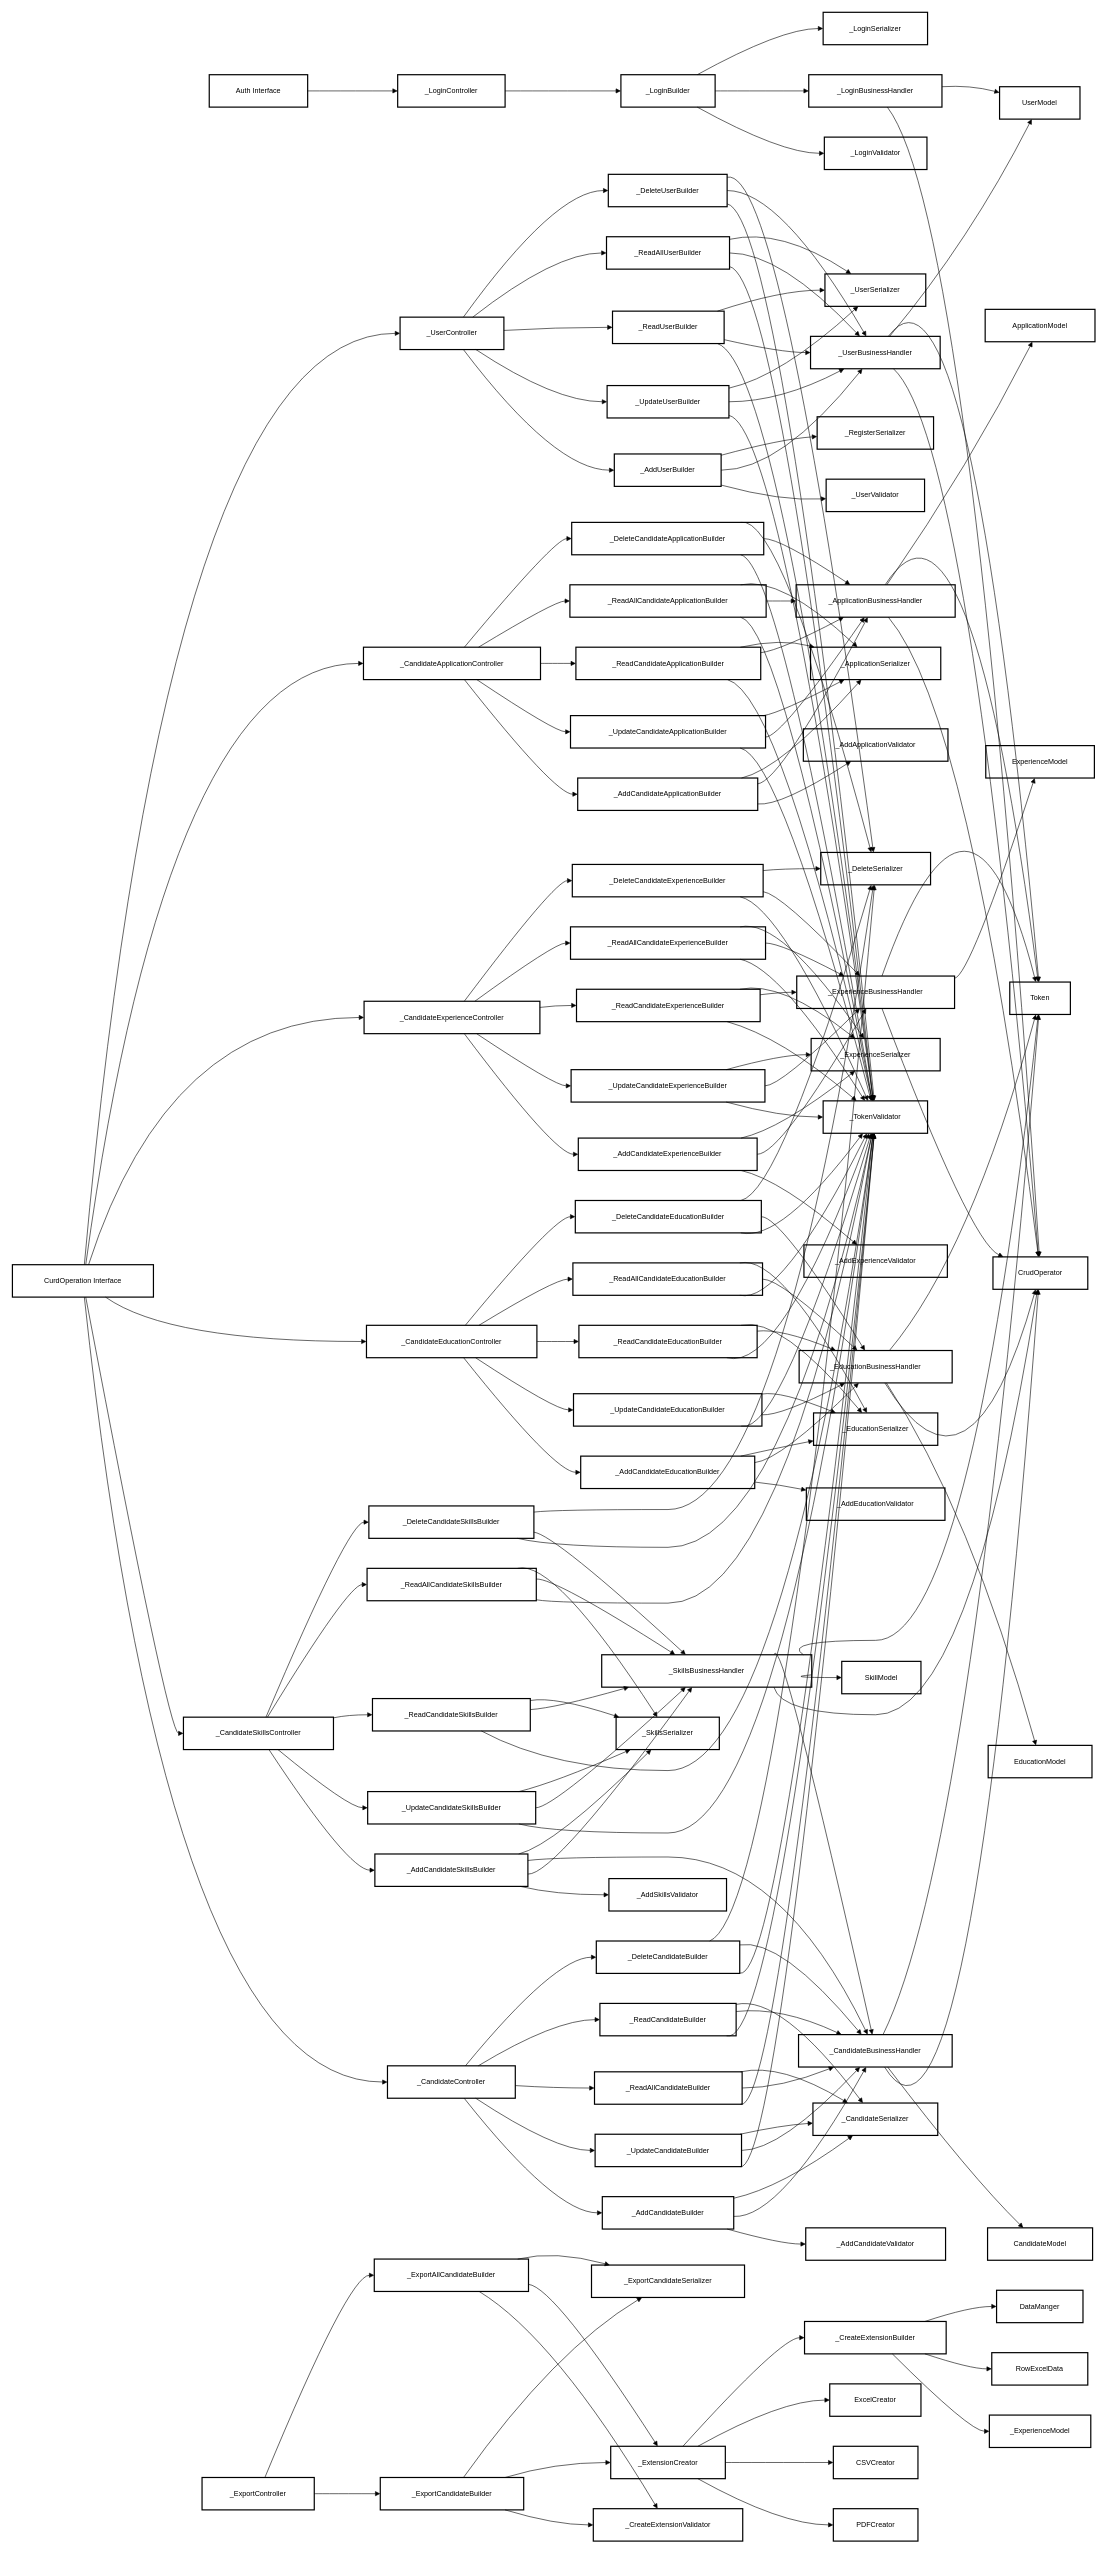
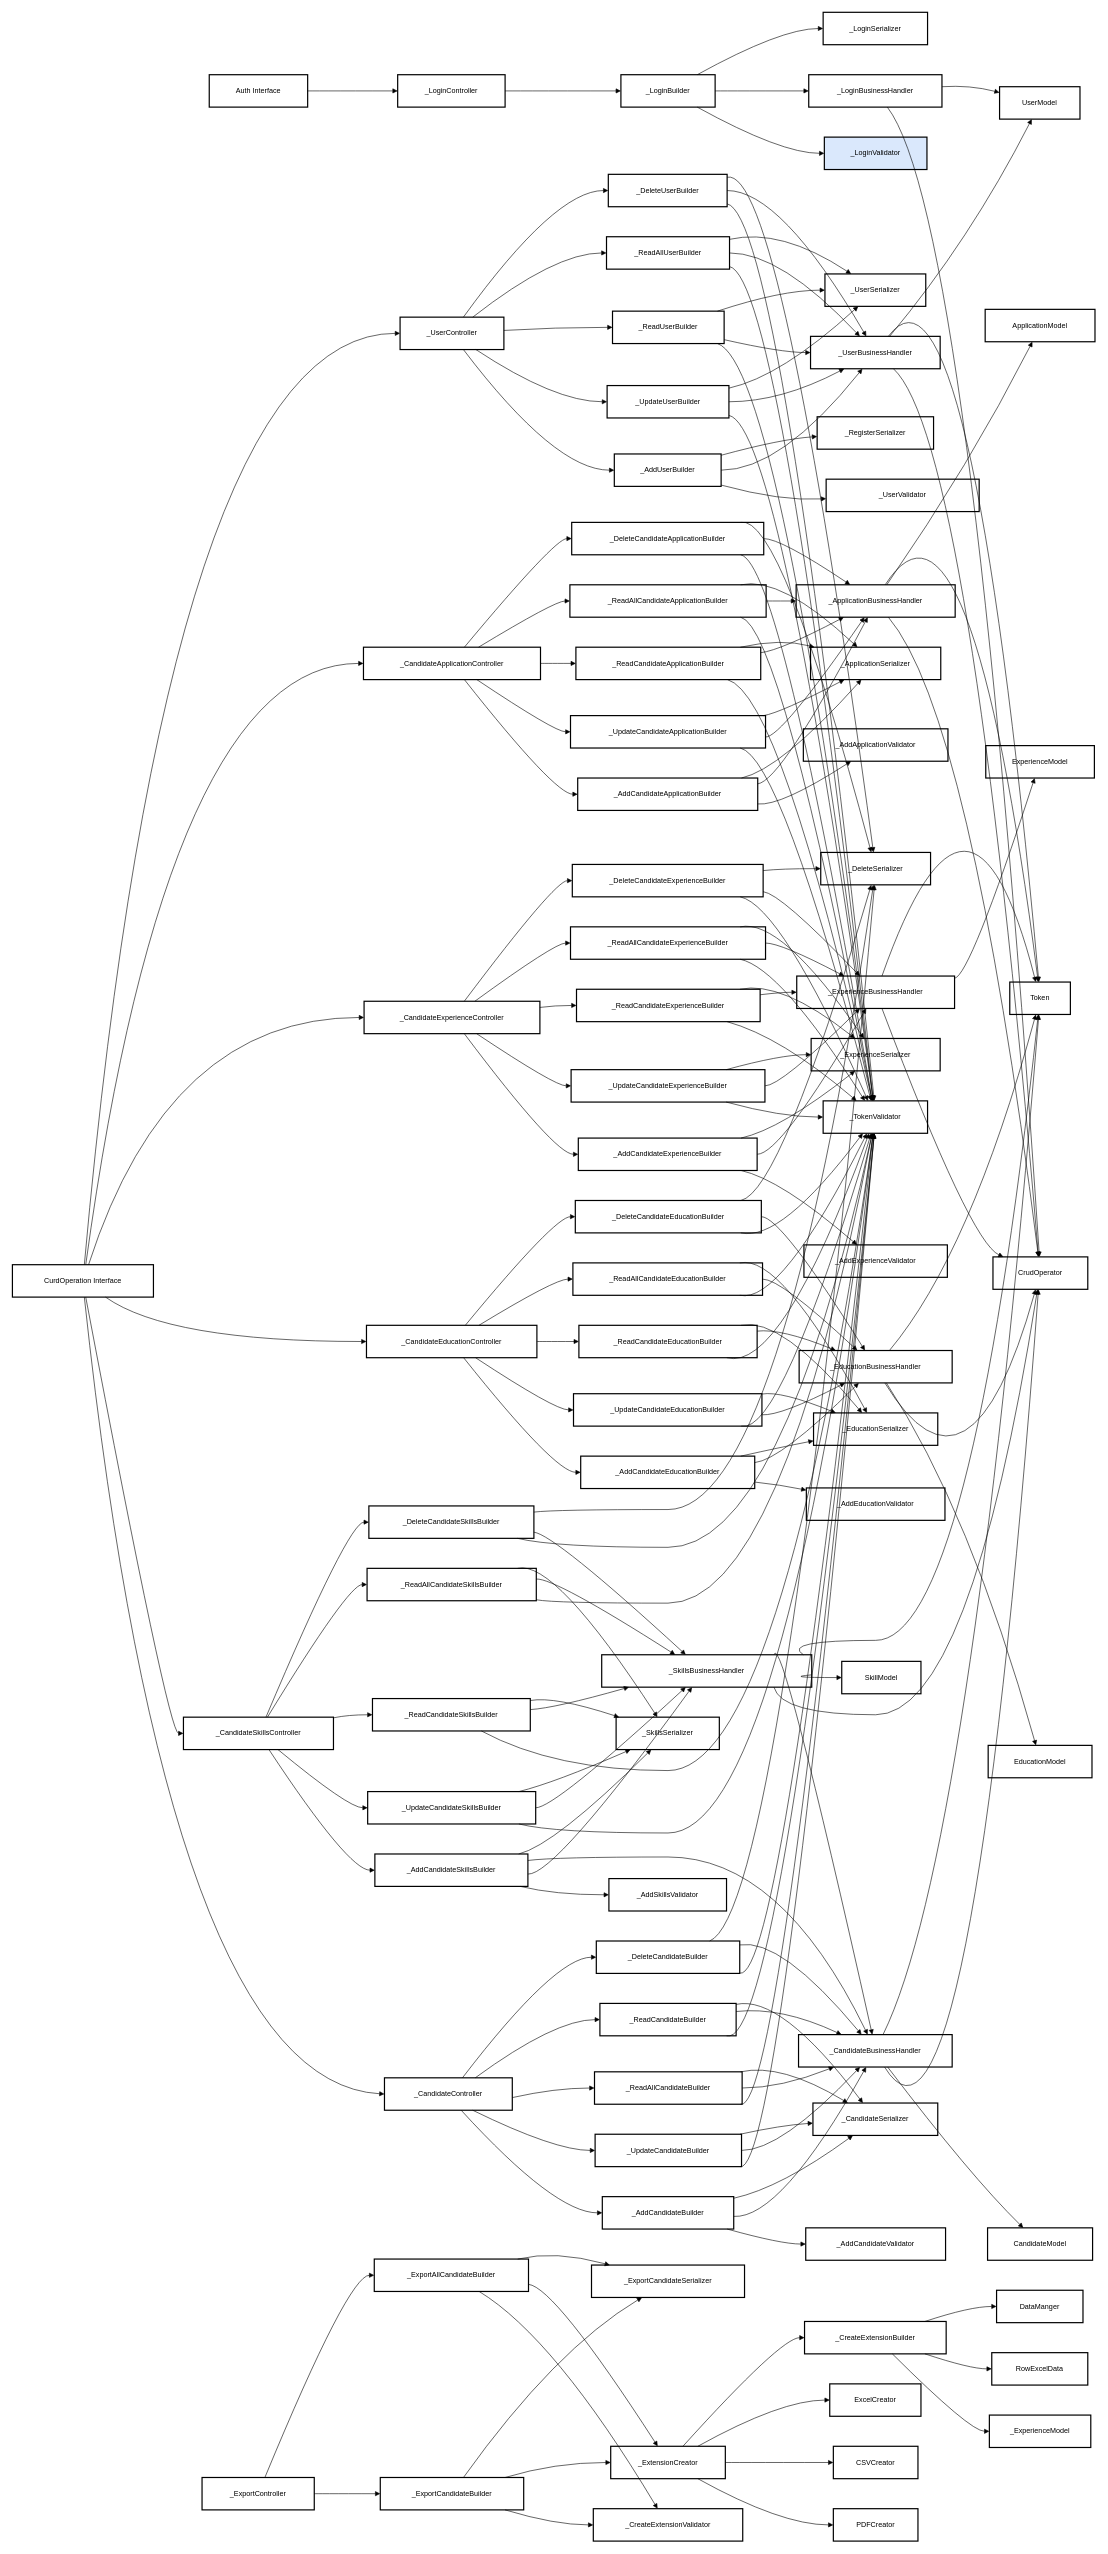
(875, 153) -> (875, 153)
(875, 495) -> (902, 495)
(451, 2082) -> (448, 2094)
